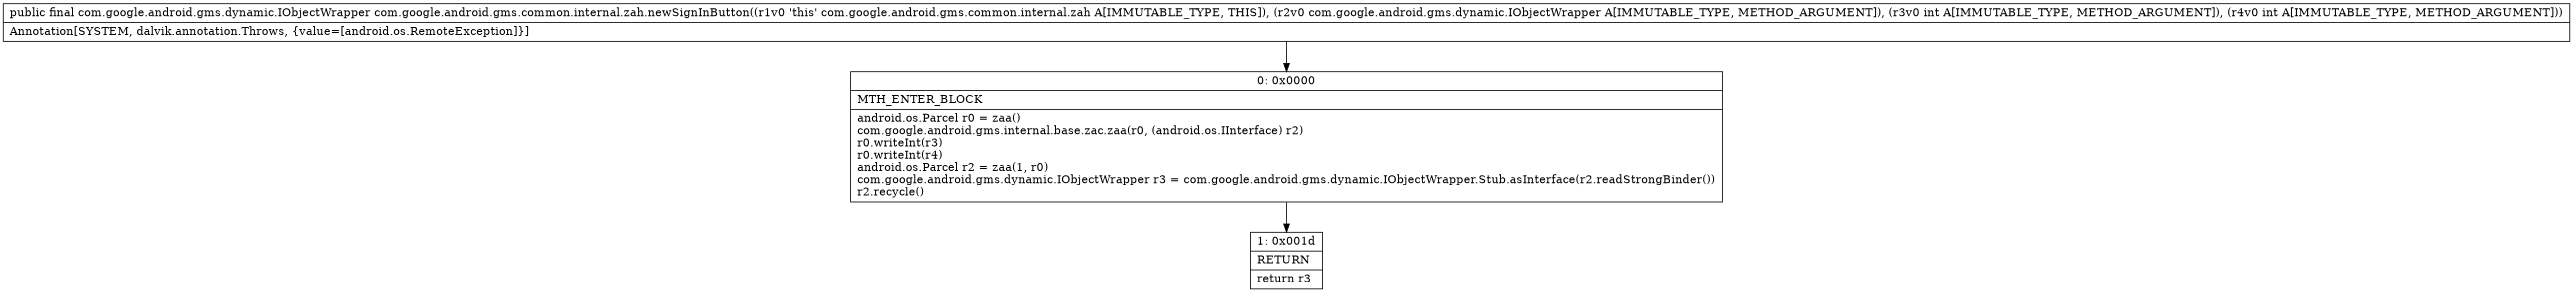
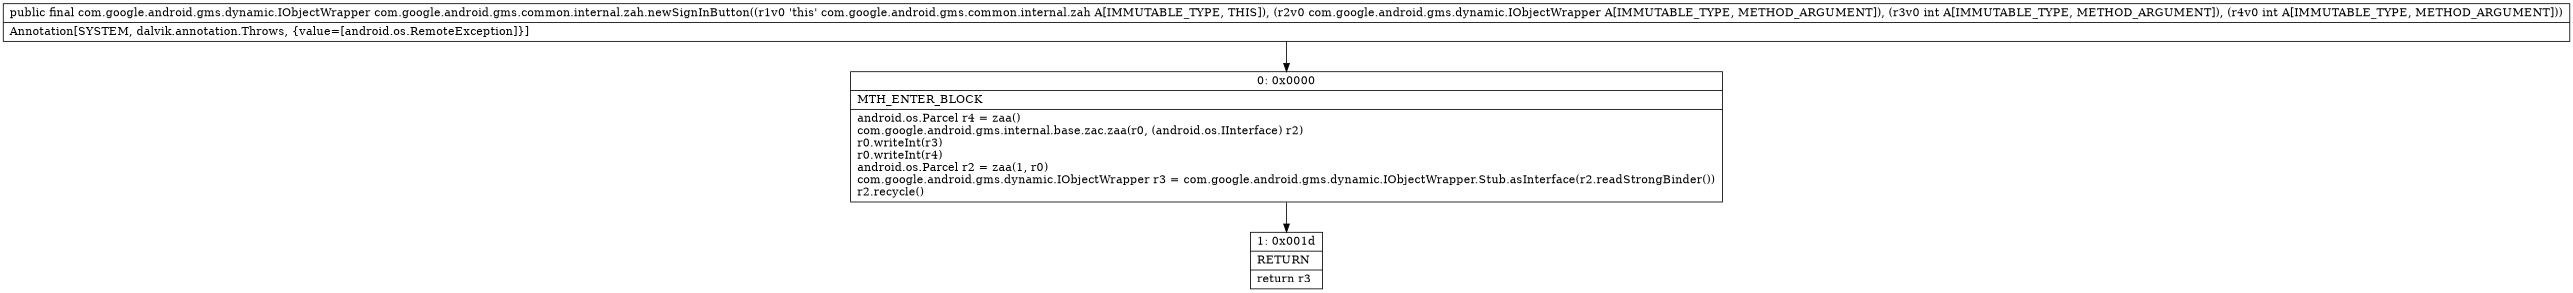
(939, 118) -> (939, 118)
